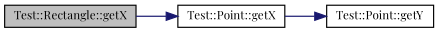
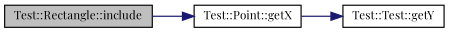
(70, 16) -> (78, 16)
(380, 16) -> (394, 16)
